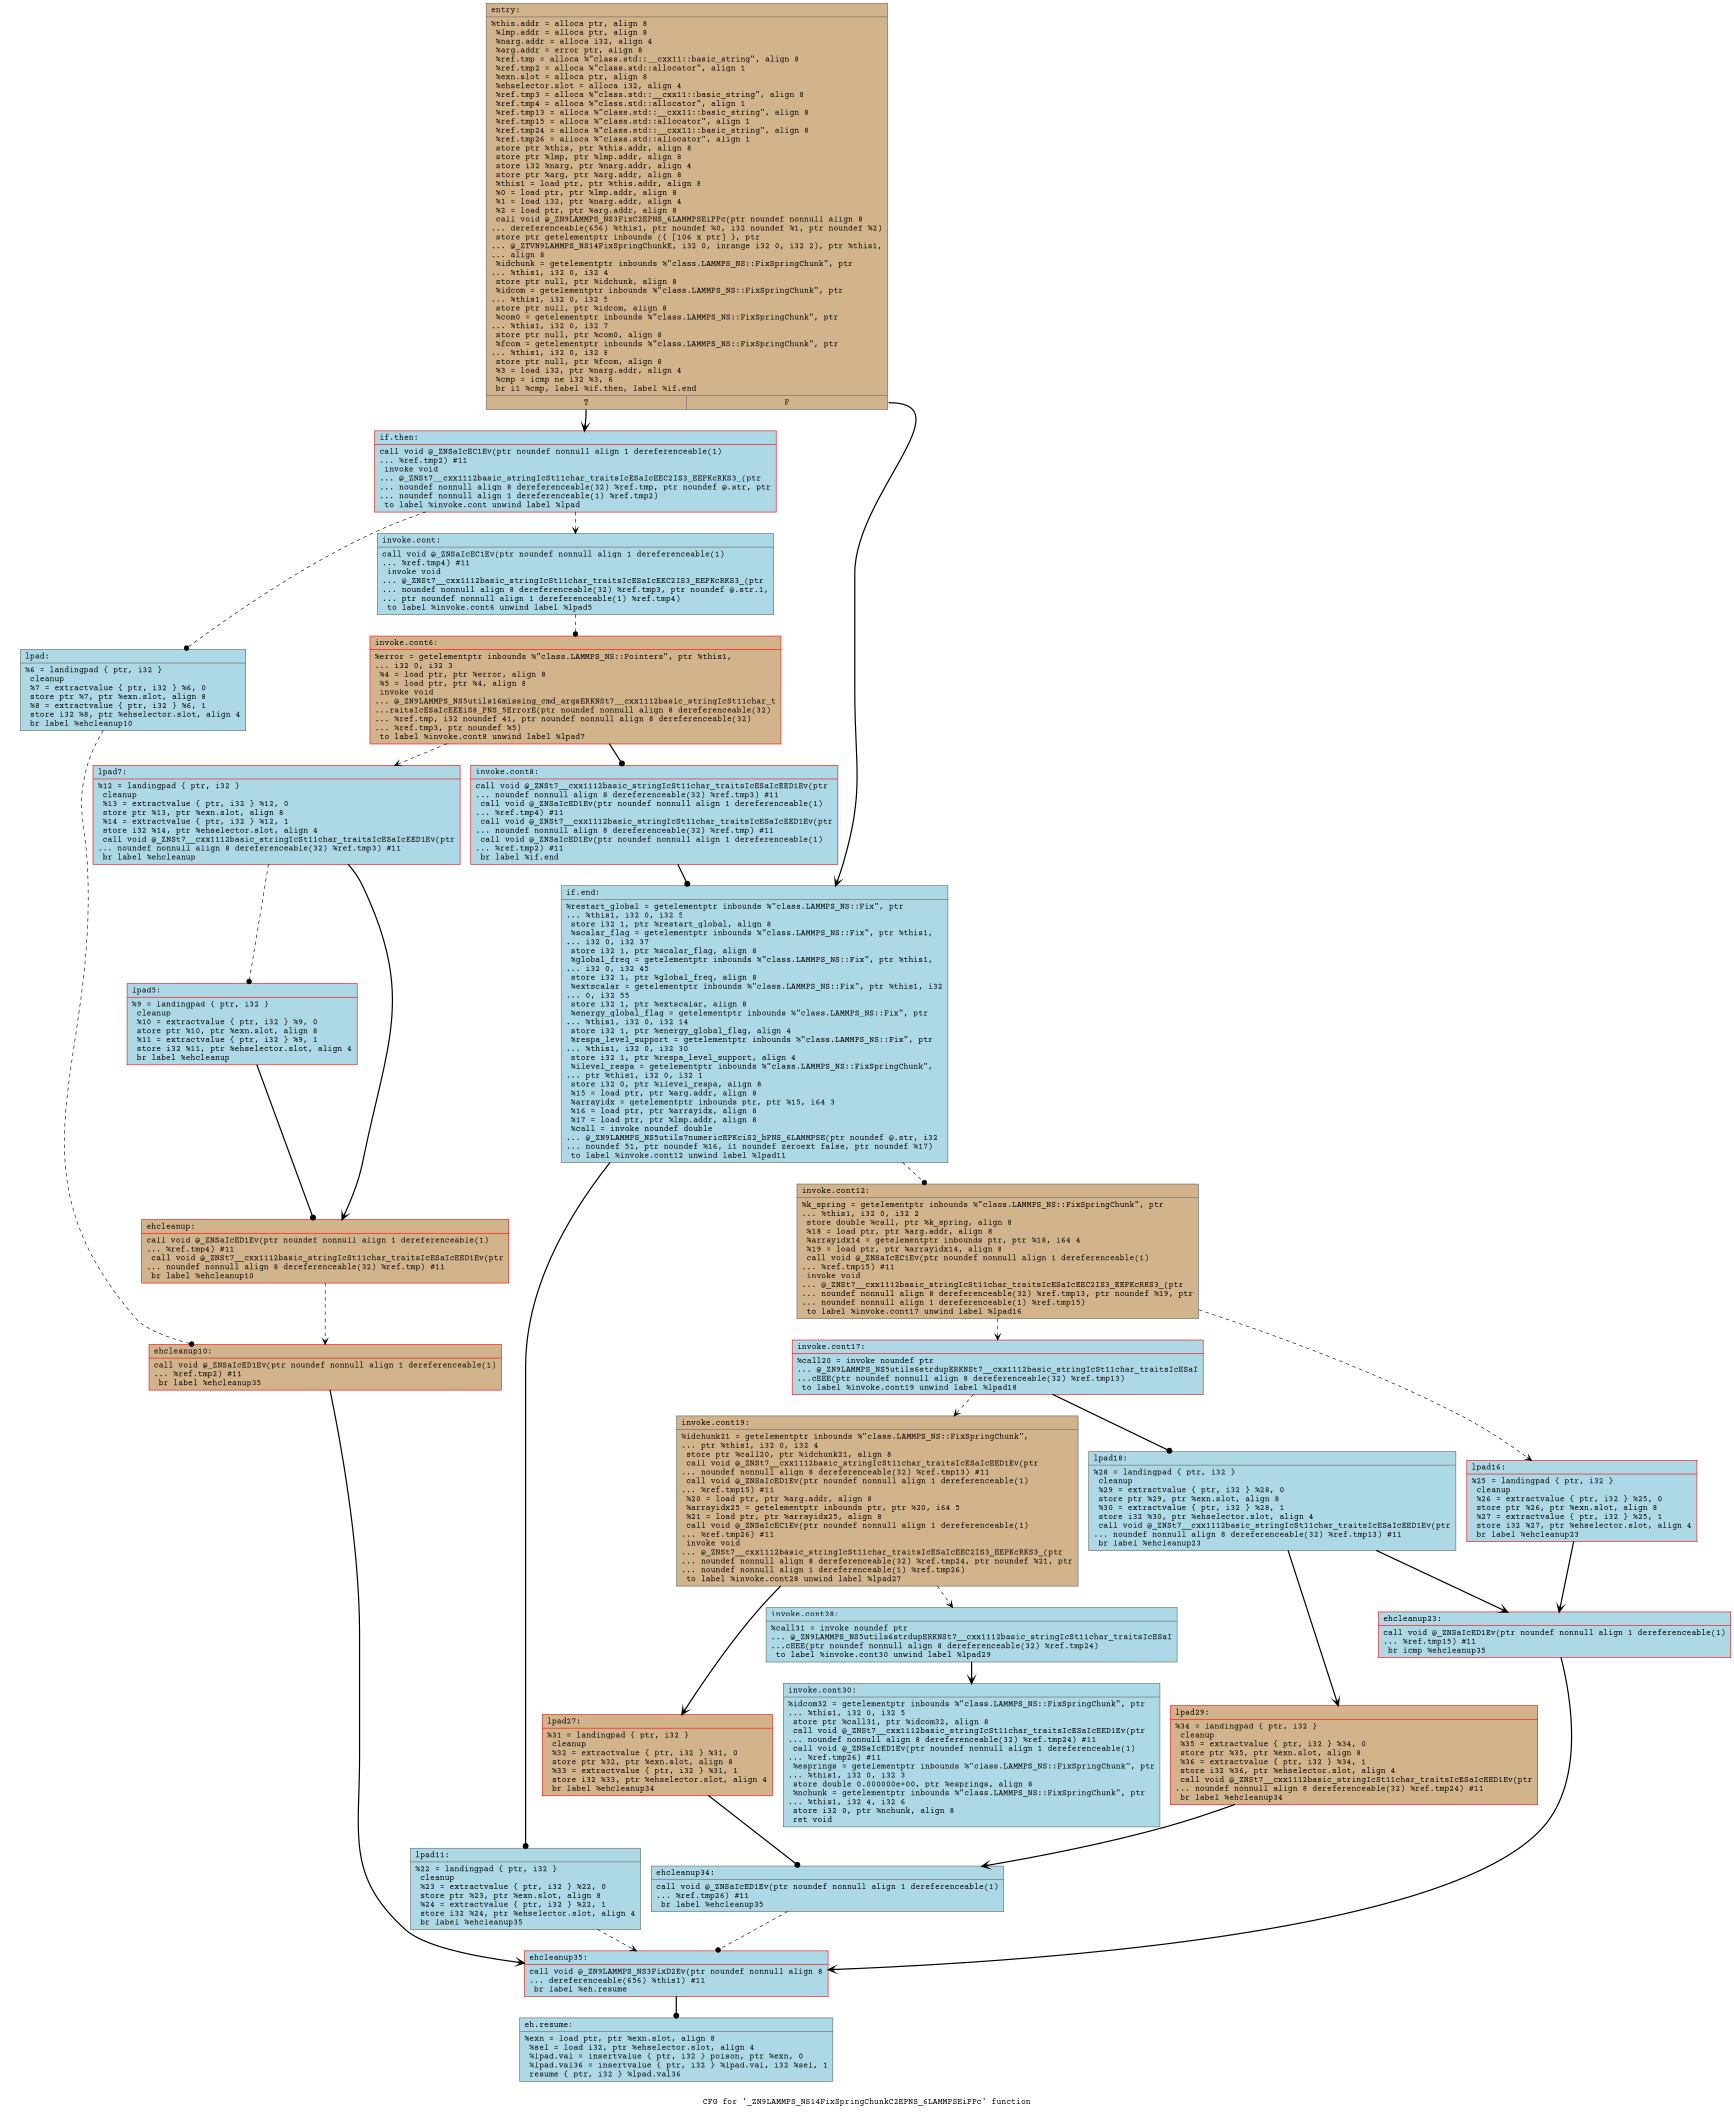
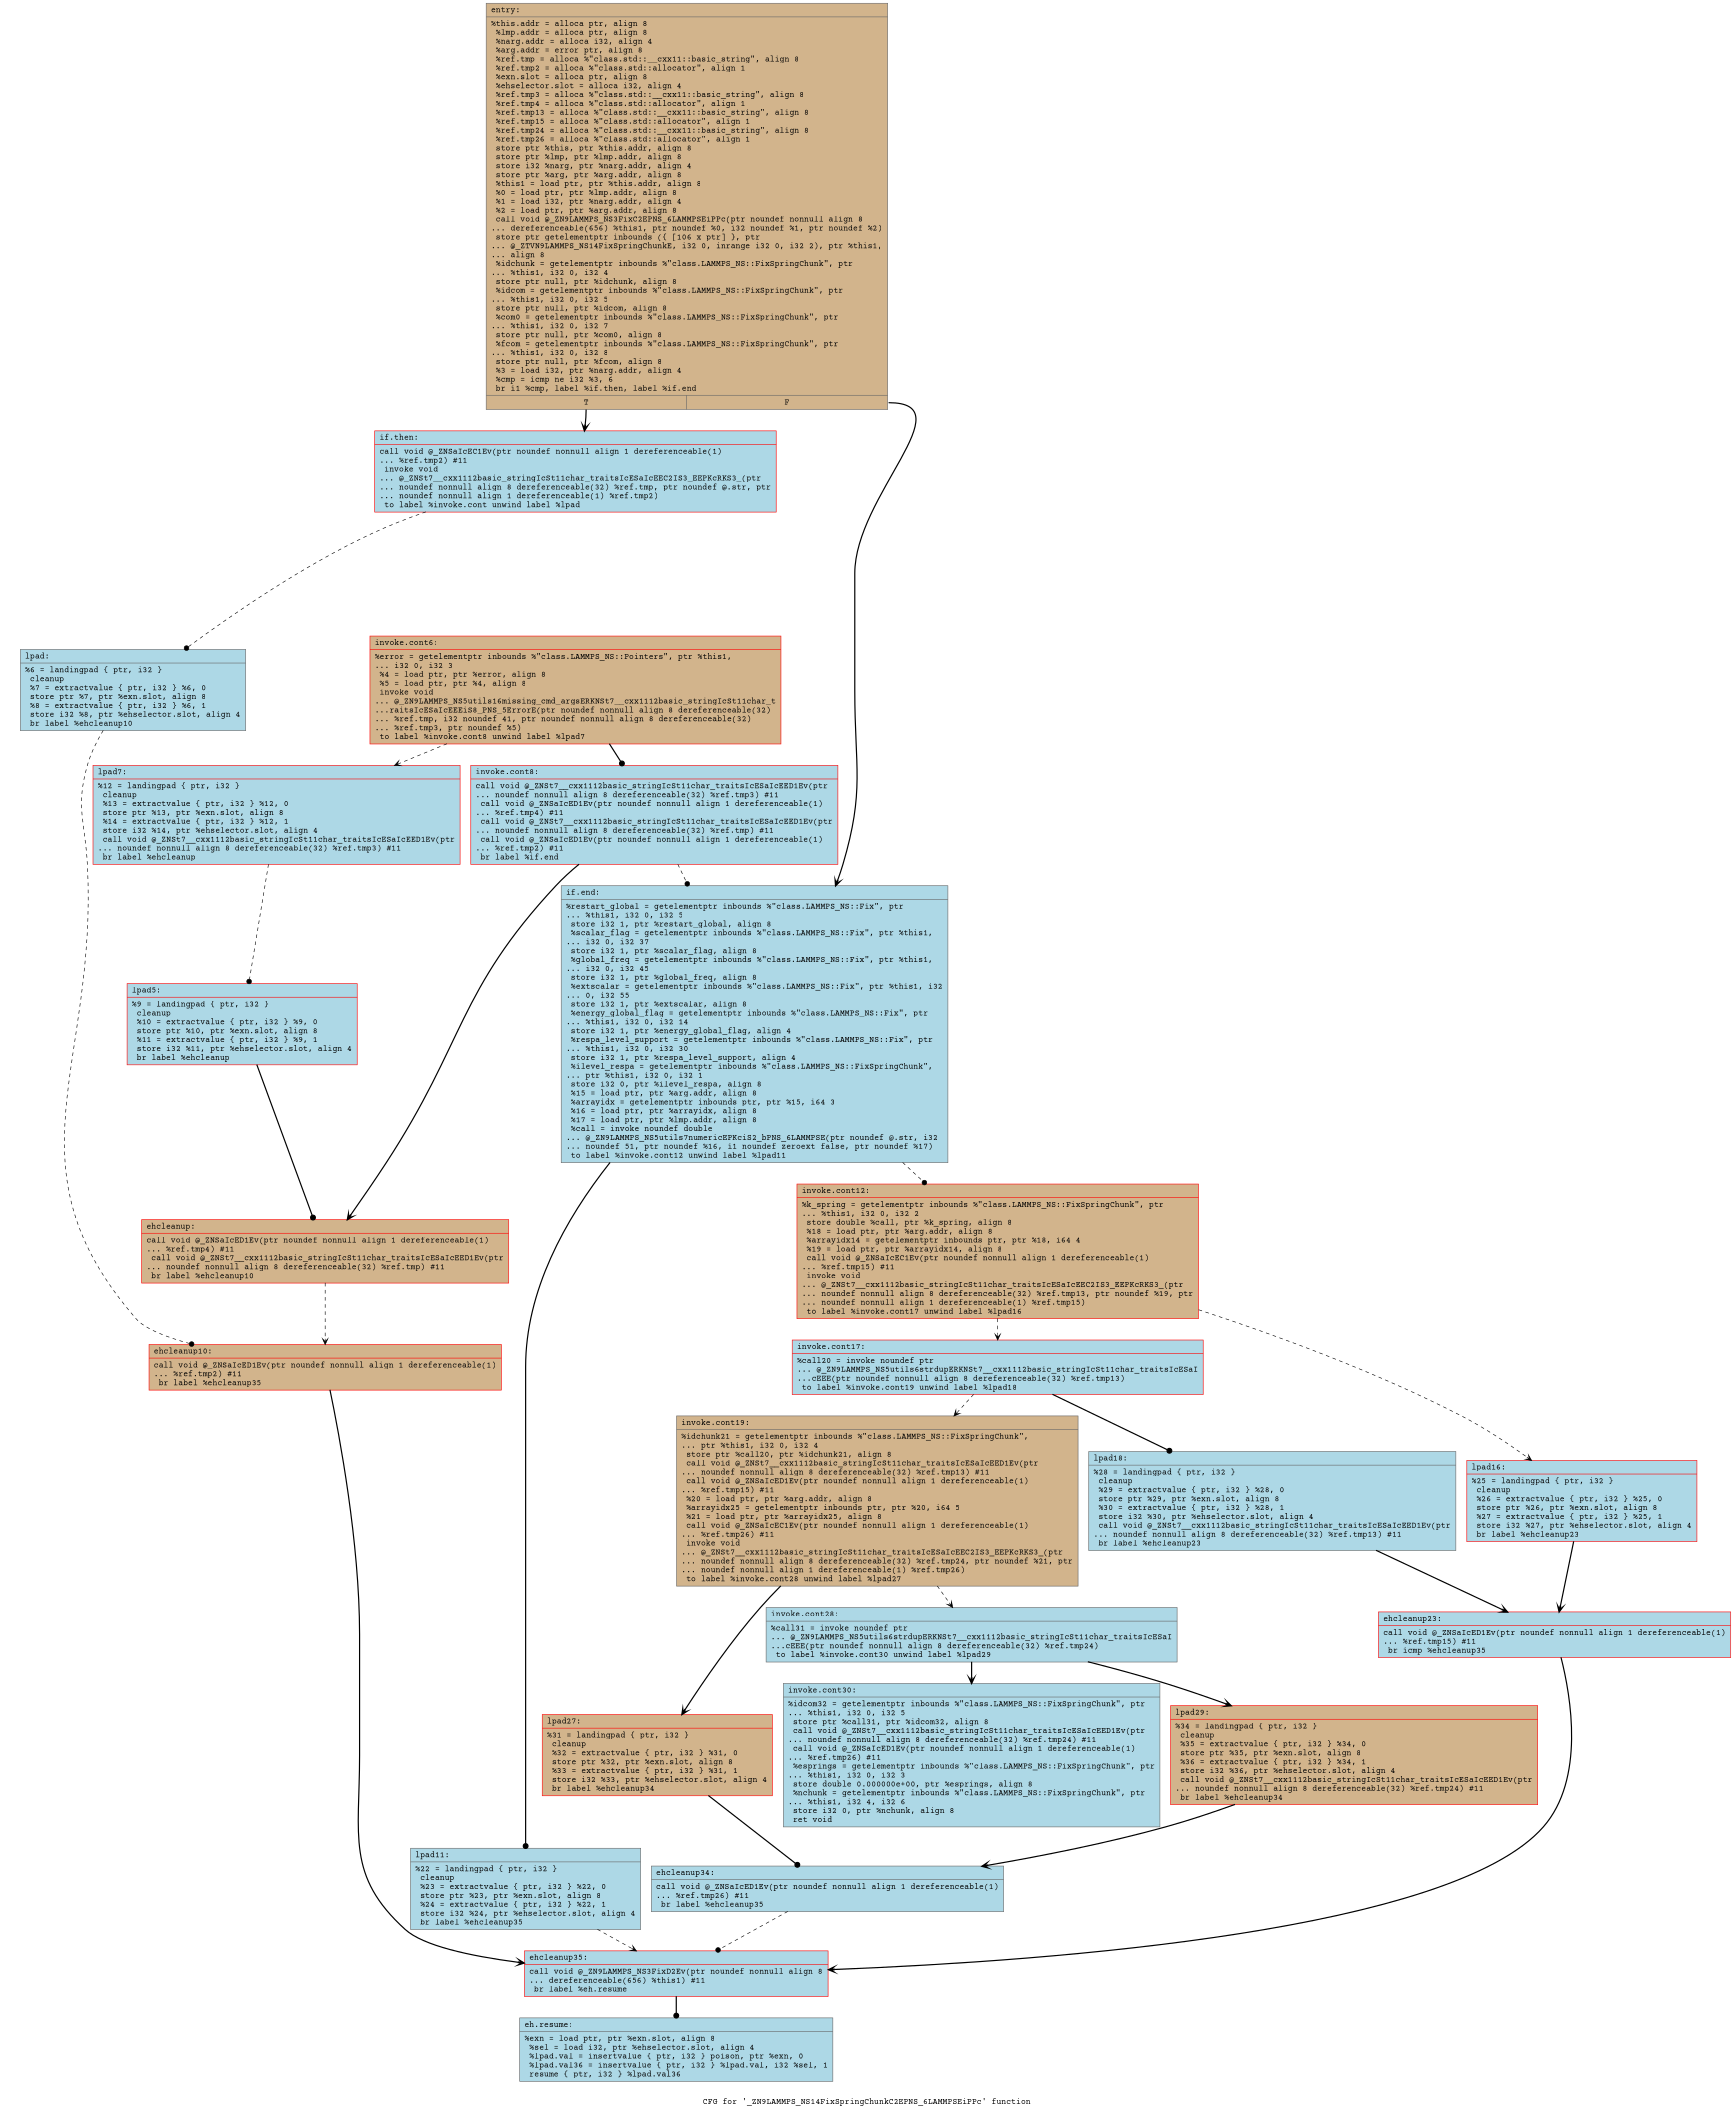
(575, 574) -> none
(682, 873) -> (682, 873)
(389, 1038) -> (457, 1033)
(998, 1251) -> (998, 1251)
(1312, 1625) -> (1157, 1681)
